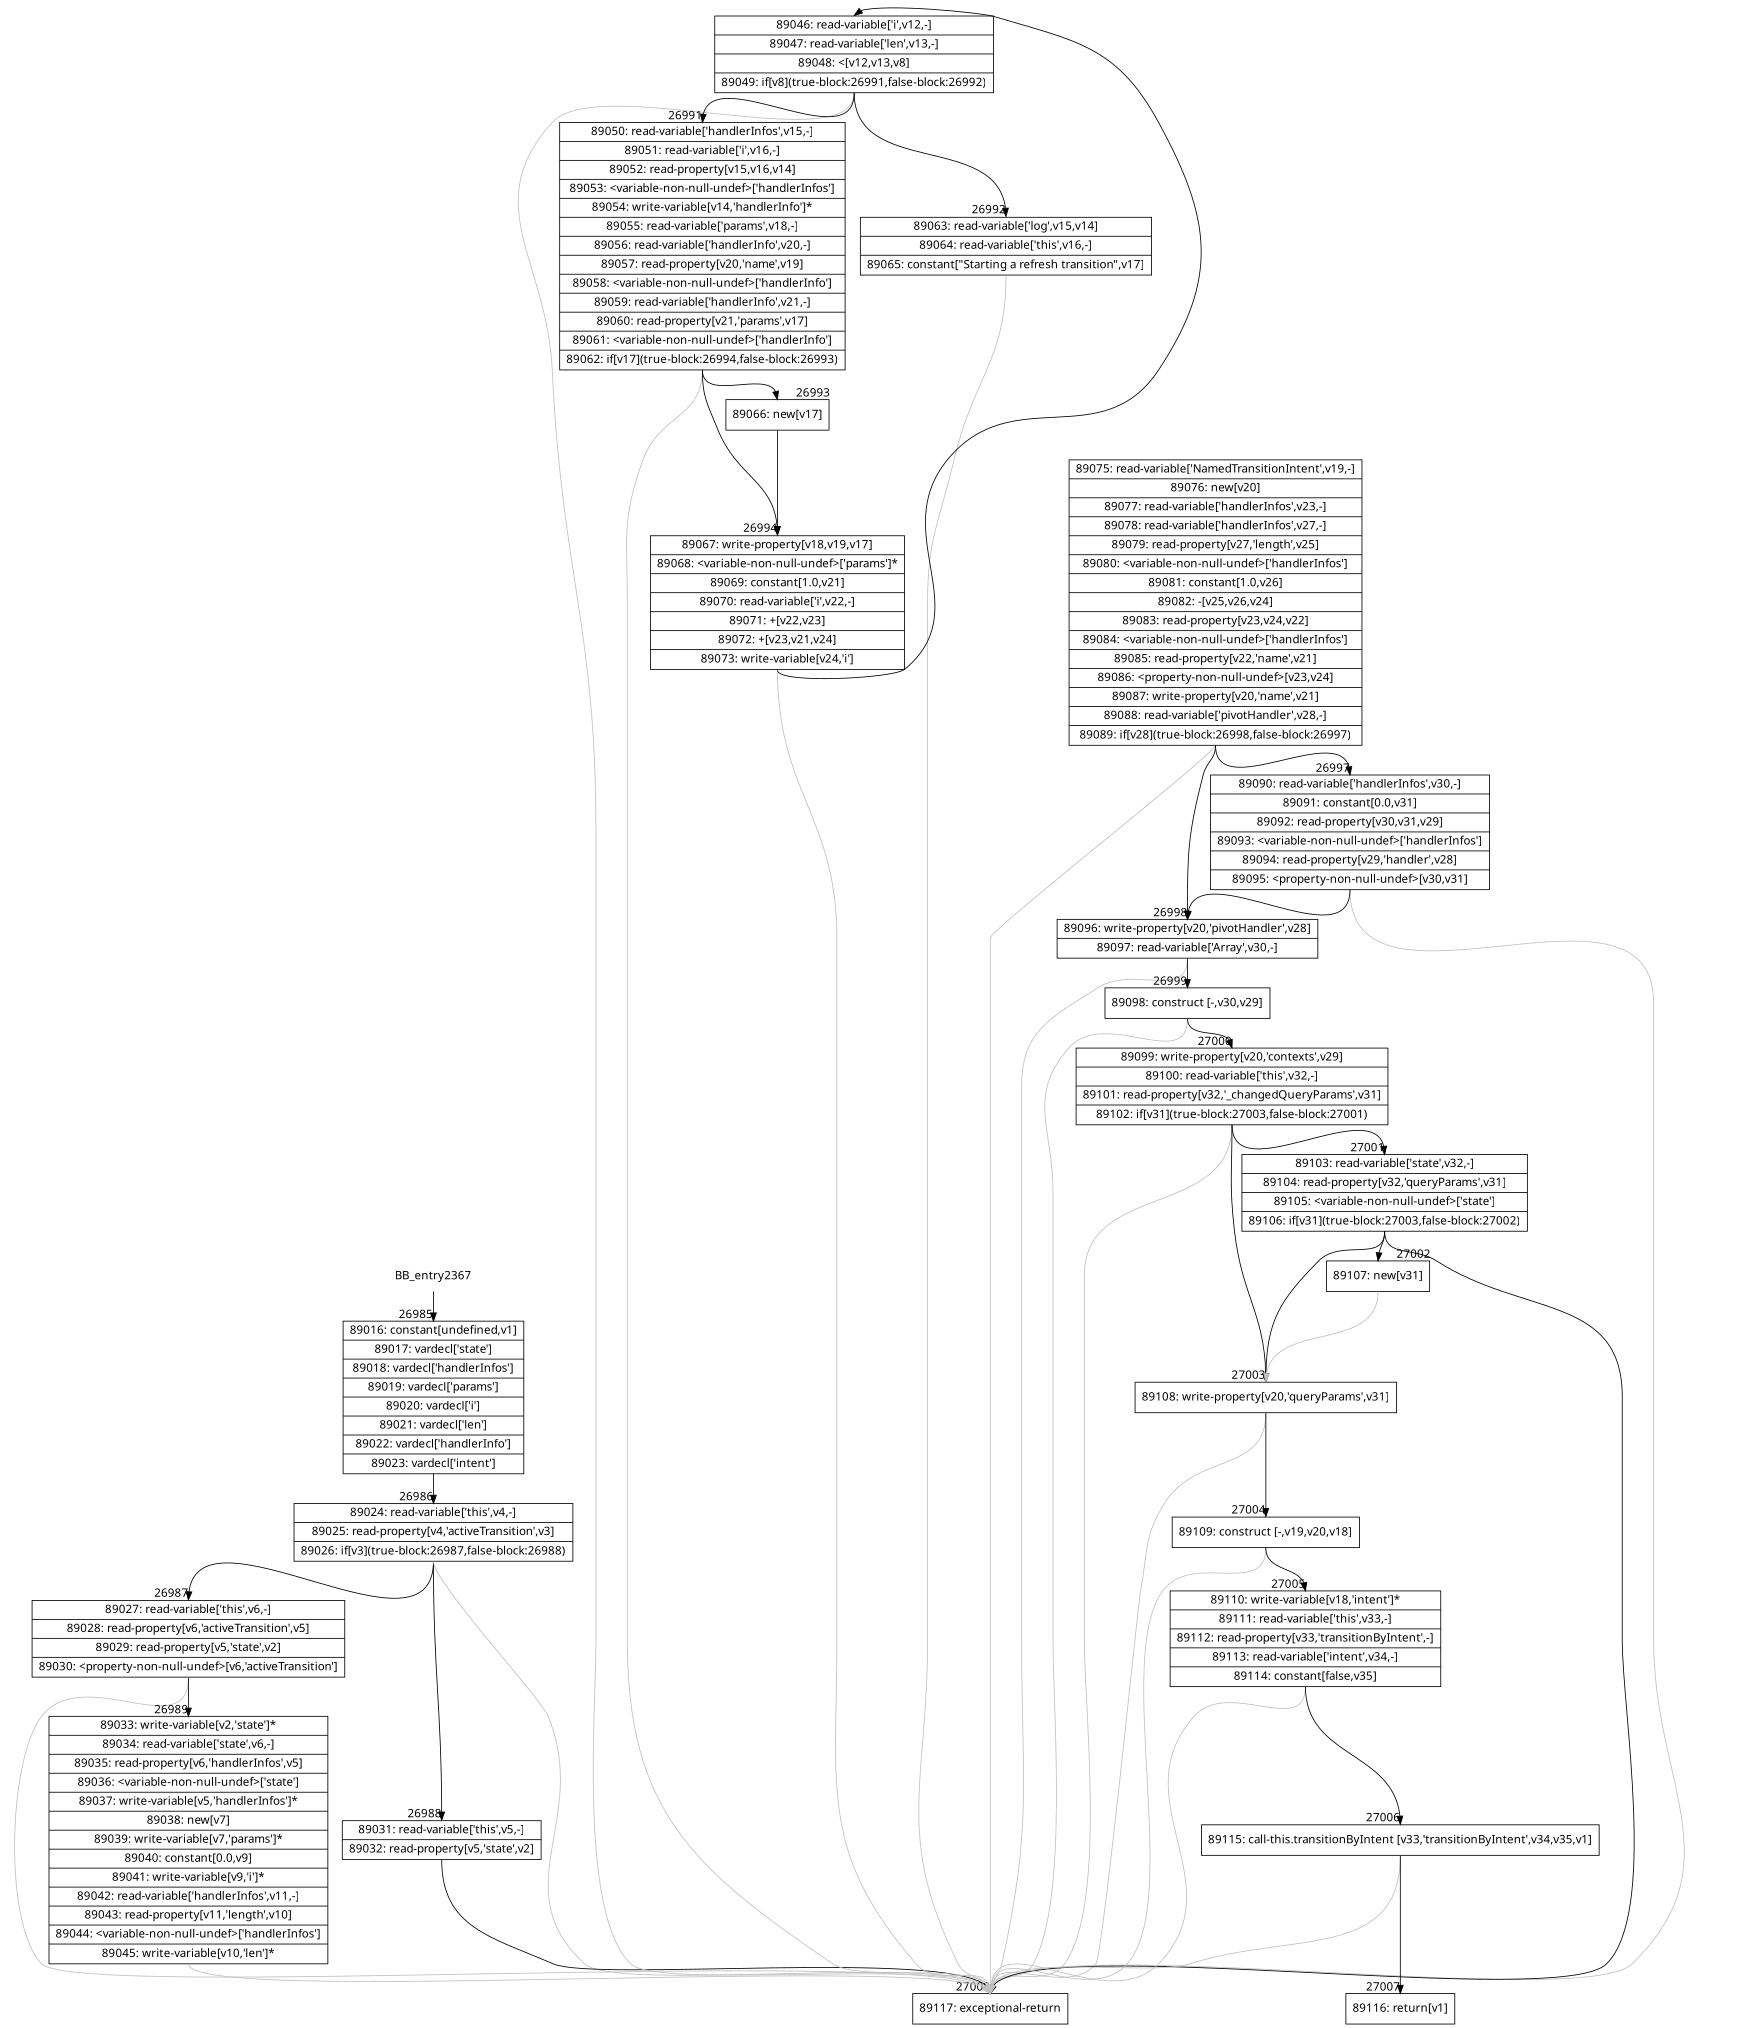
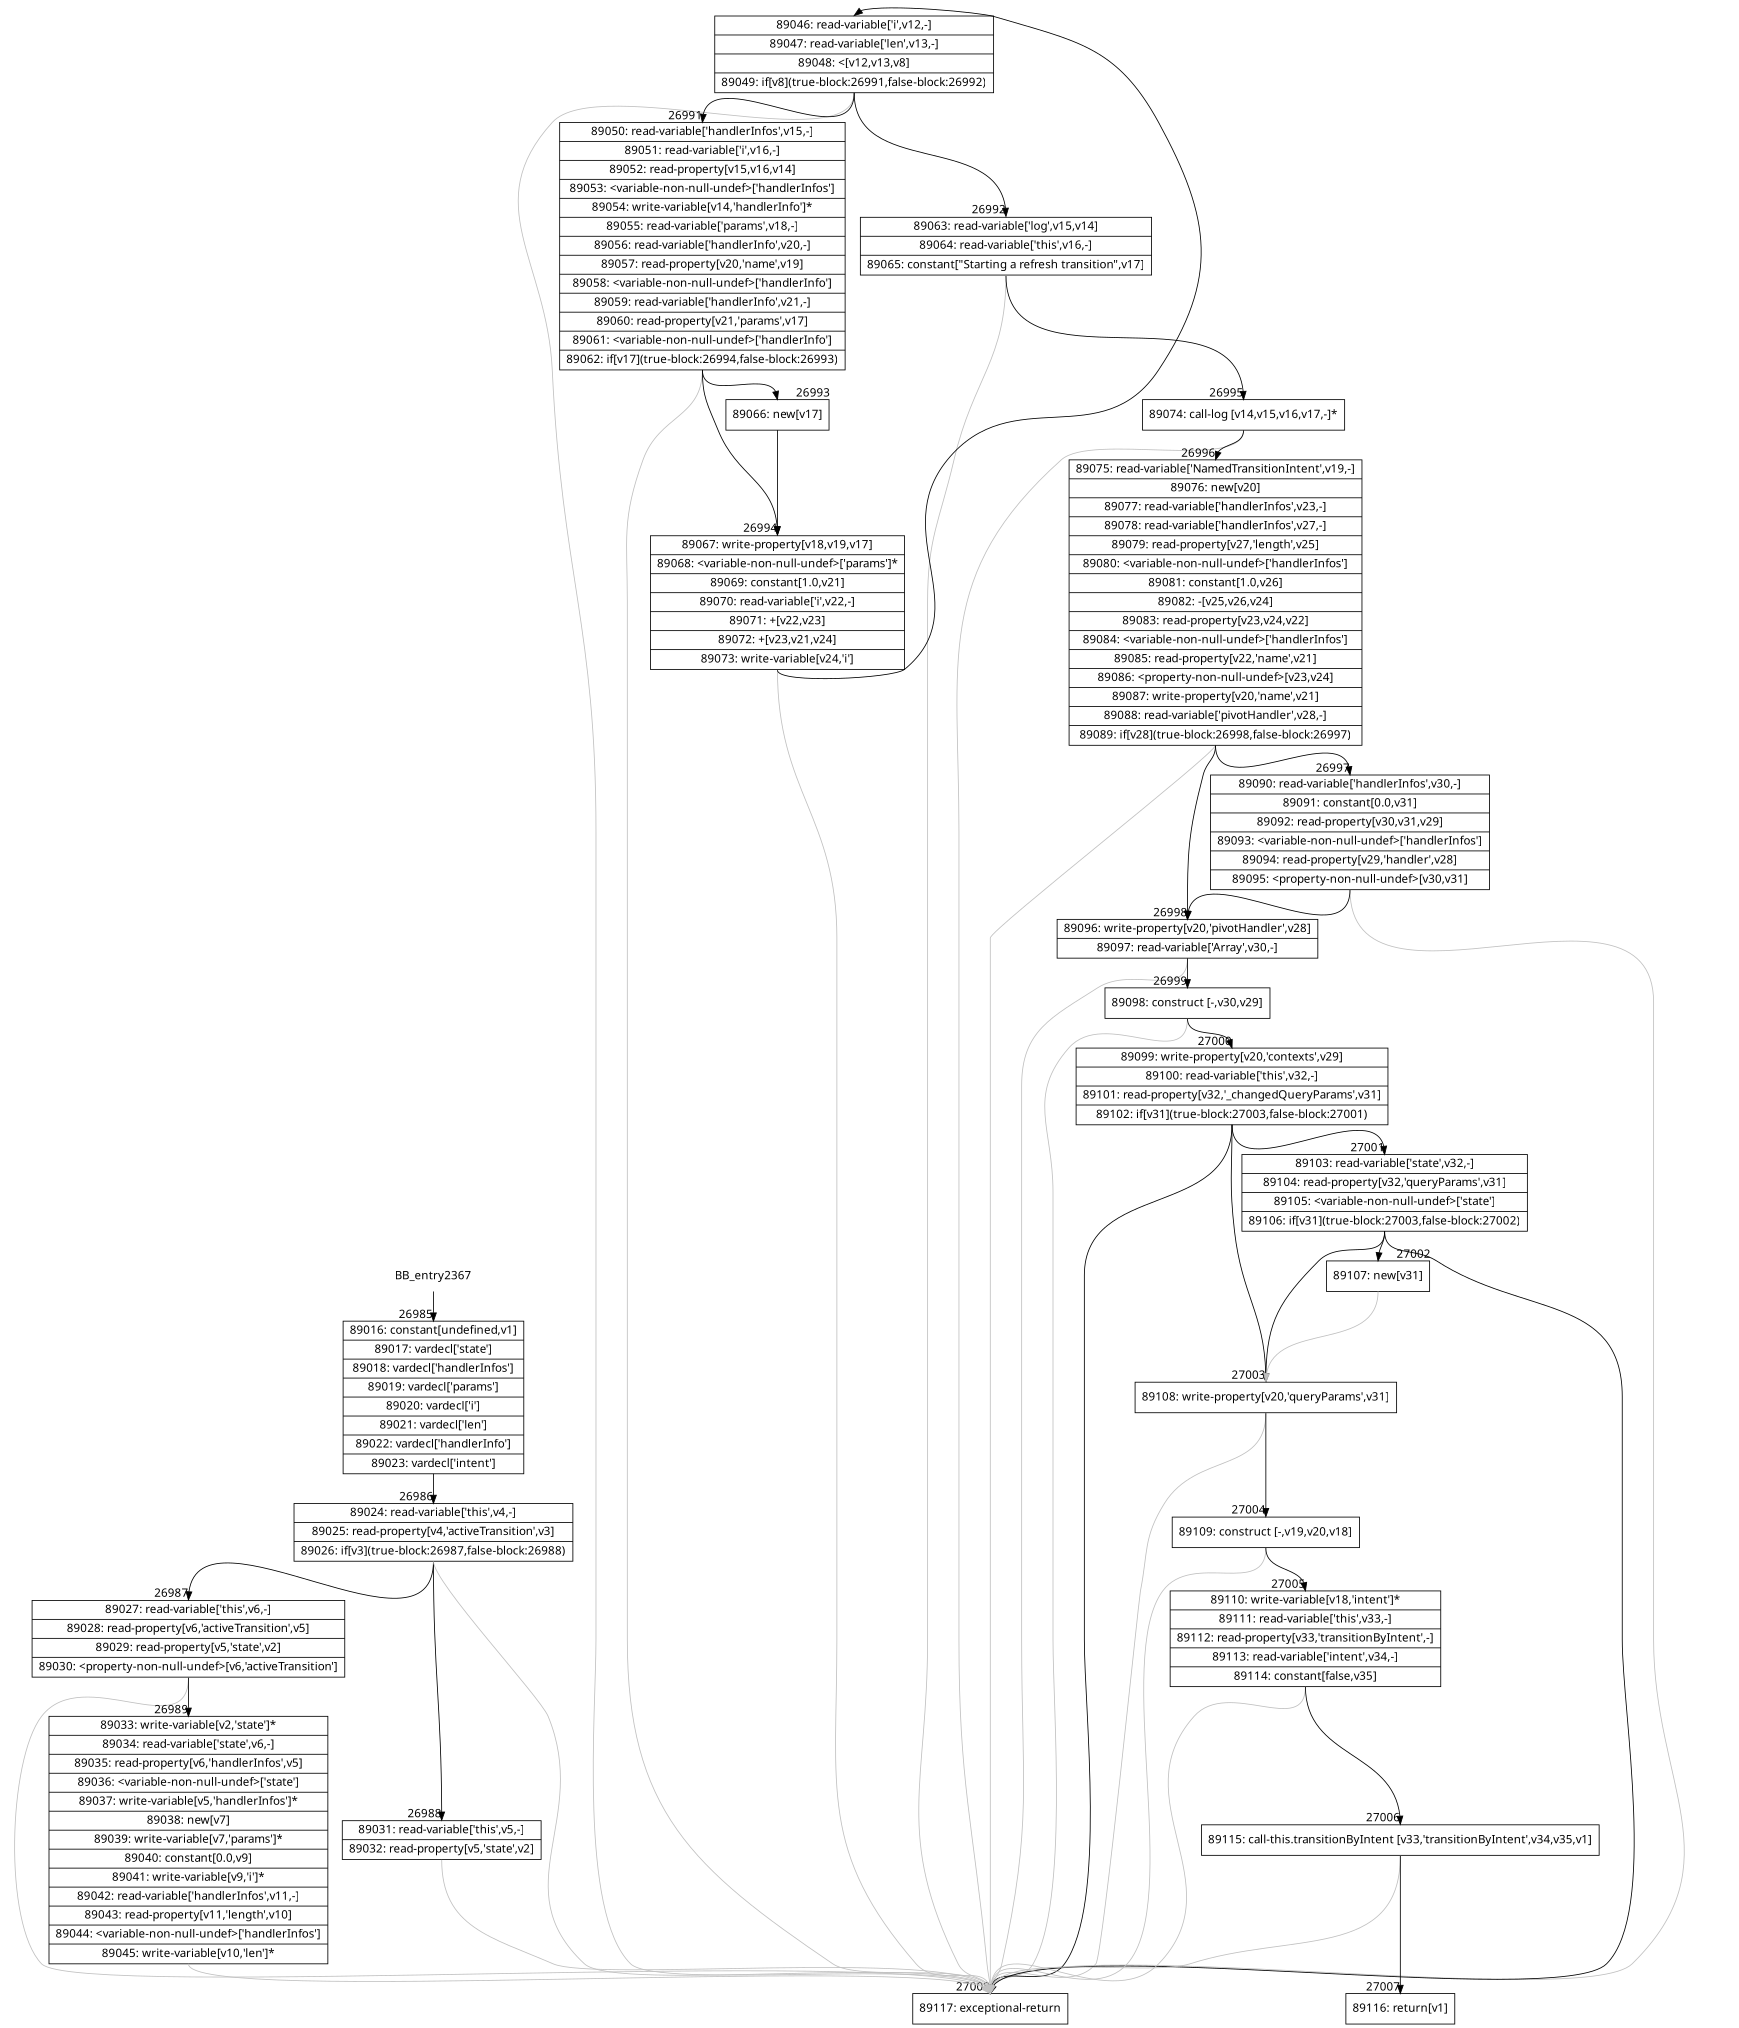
none -> (1244, 415)
(1084, 1548) -> (1084, 1548)
(568, 1966) -> (568, 1966)
